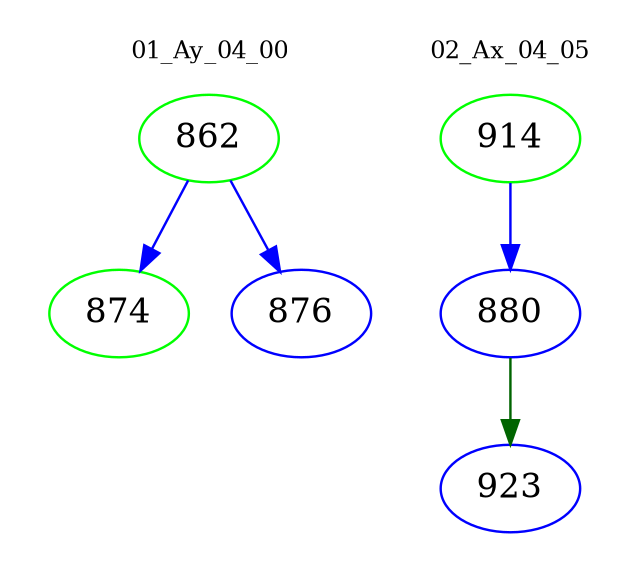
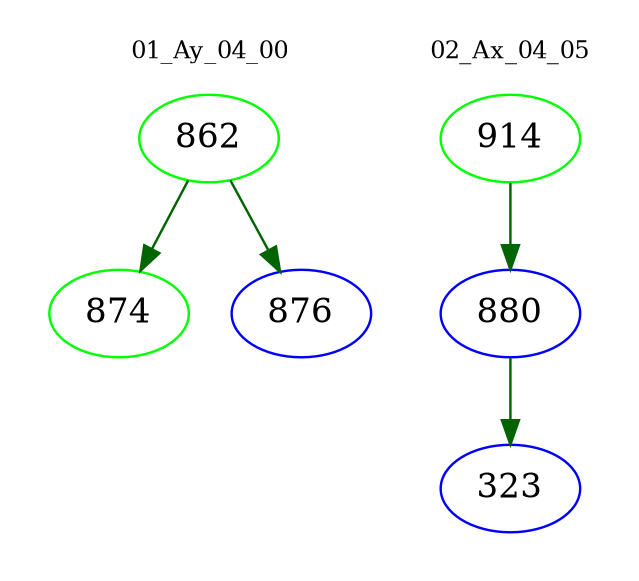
(510, 214) -> (510, 214)
(170, 215) -> (170, 215)
(249, 215) -> (249, 215)
(510, 489) -> (510, 489)
